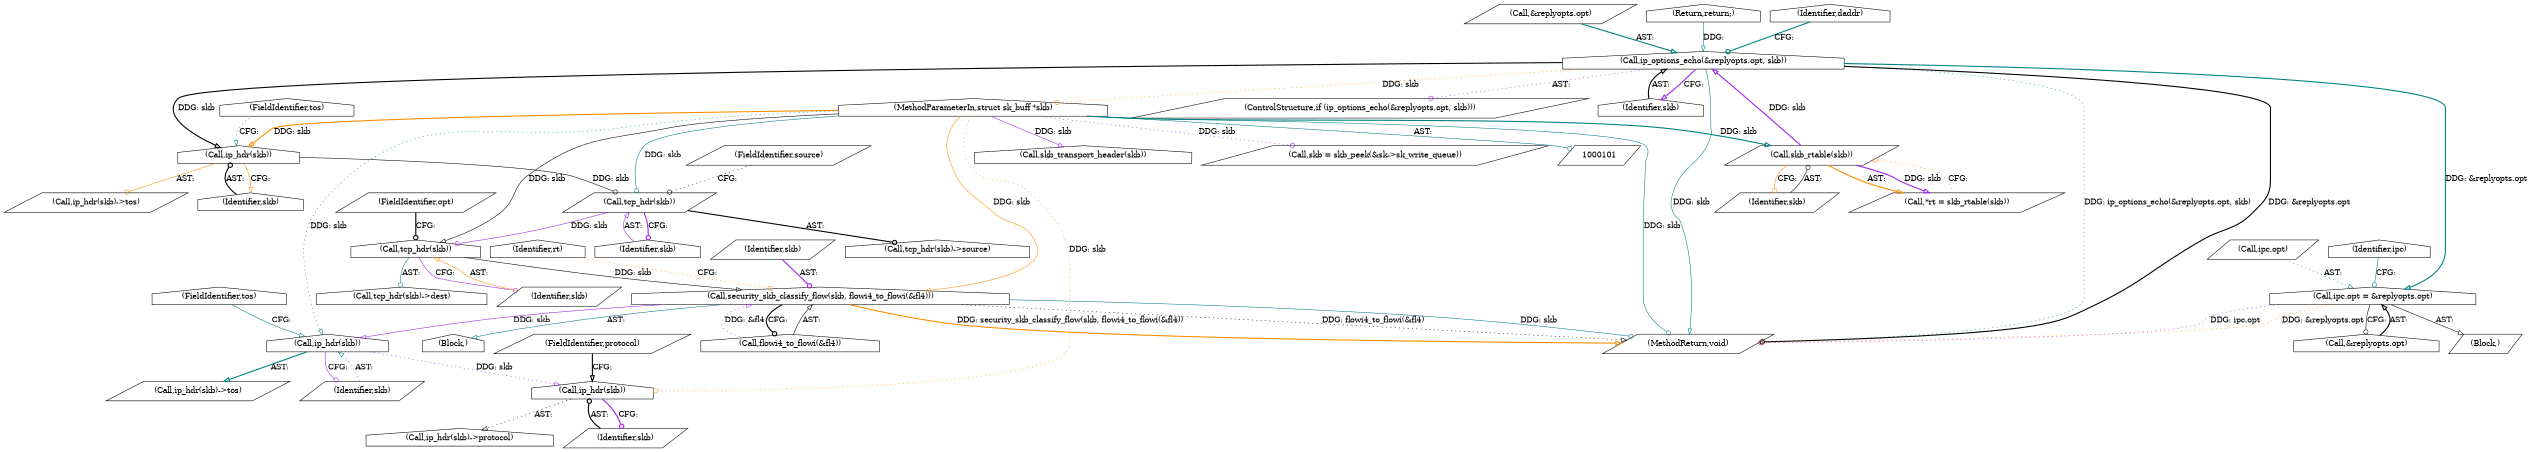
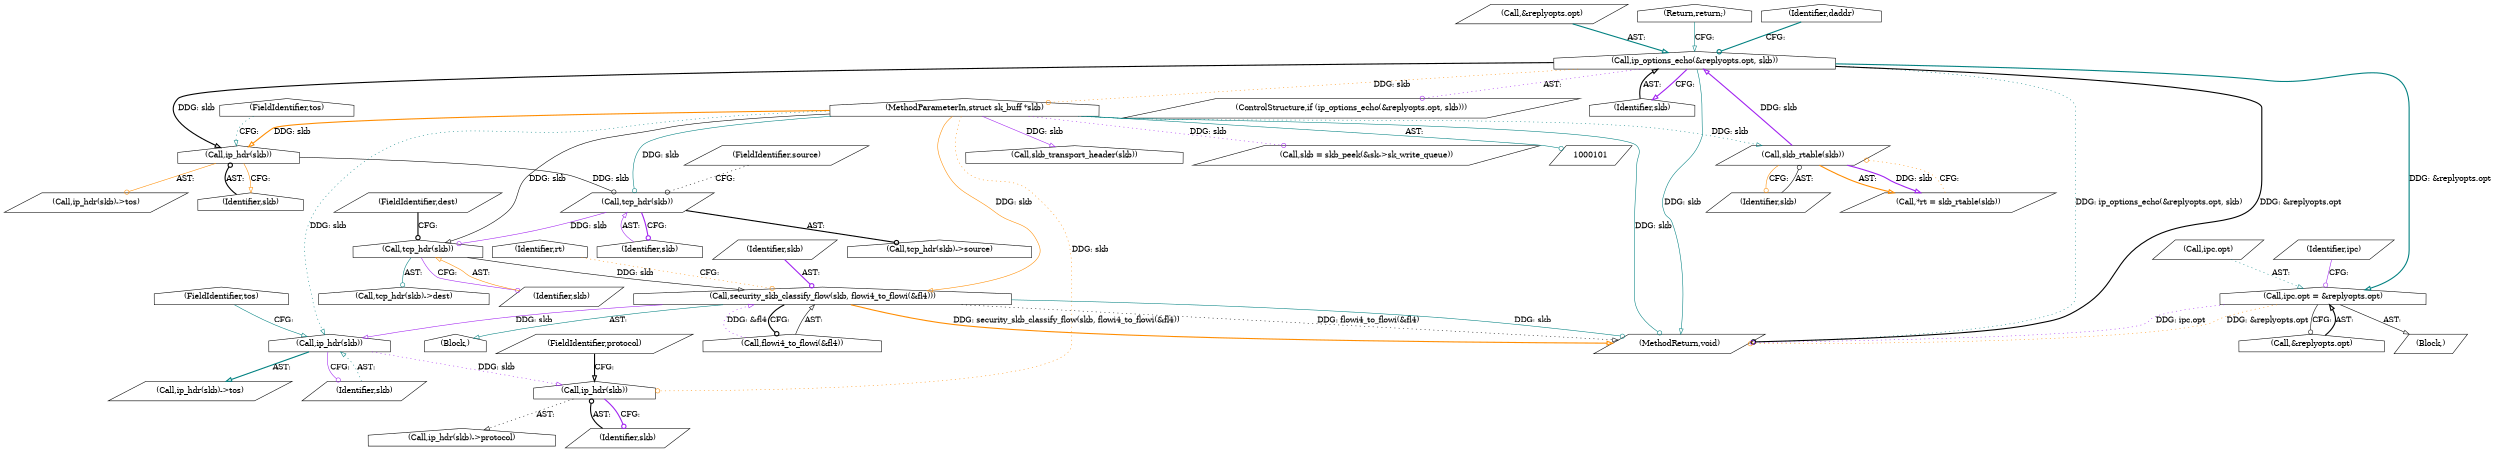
(1715, 38) -> (1706, 38)
(1427, 121) -> (1418, 121)
(416, 203) -> (418, 203)
(2379, 250) -> (2334, 250)
(2377, 270) -> (2329, 271)
